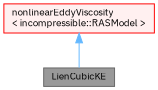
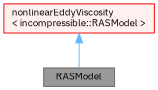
(79, 77) -> (79, 77)
